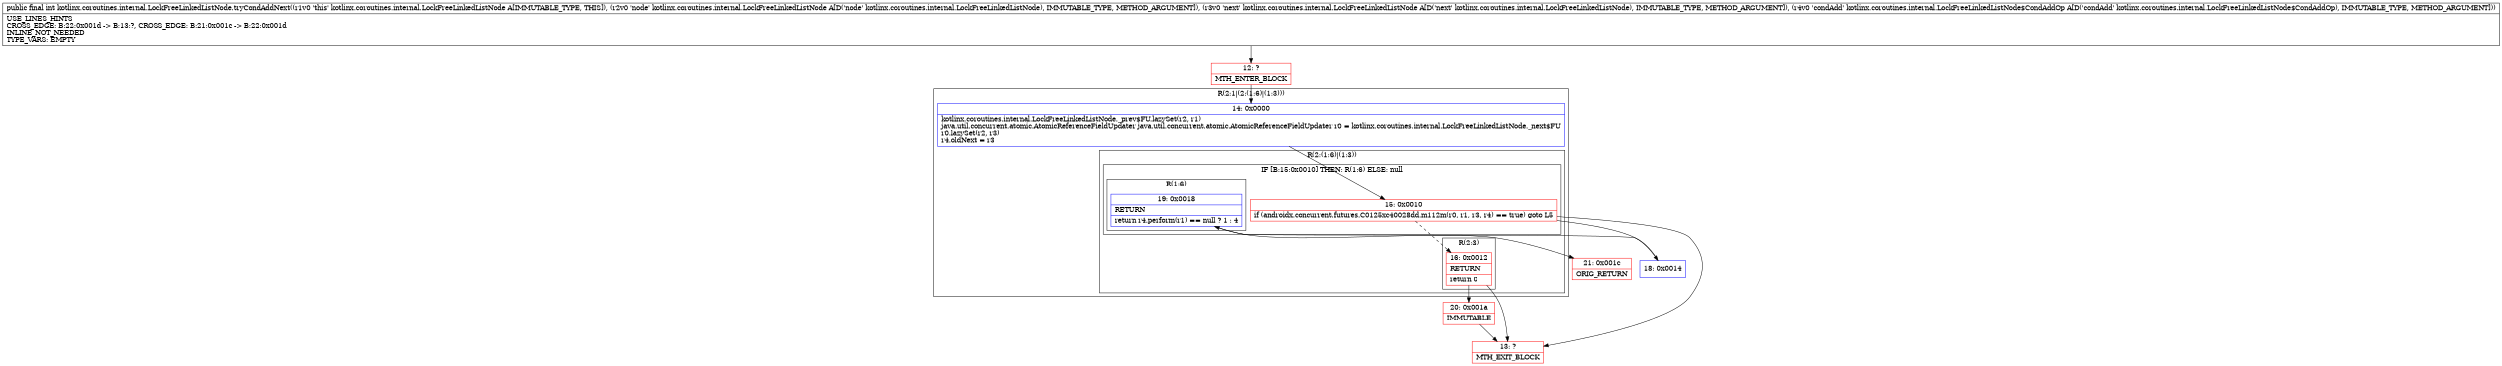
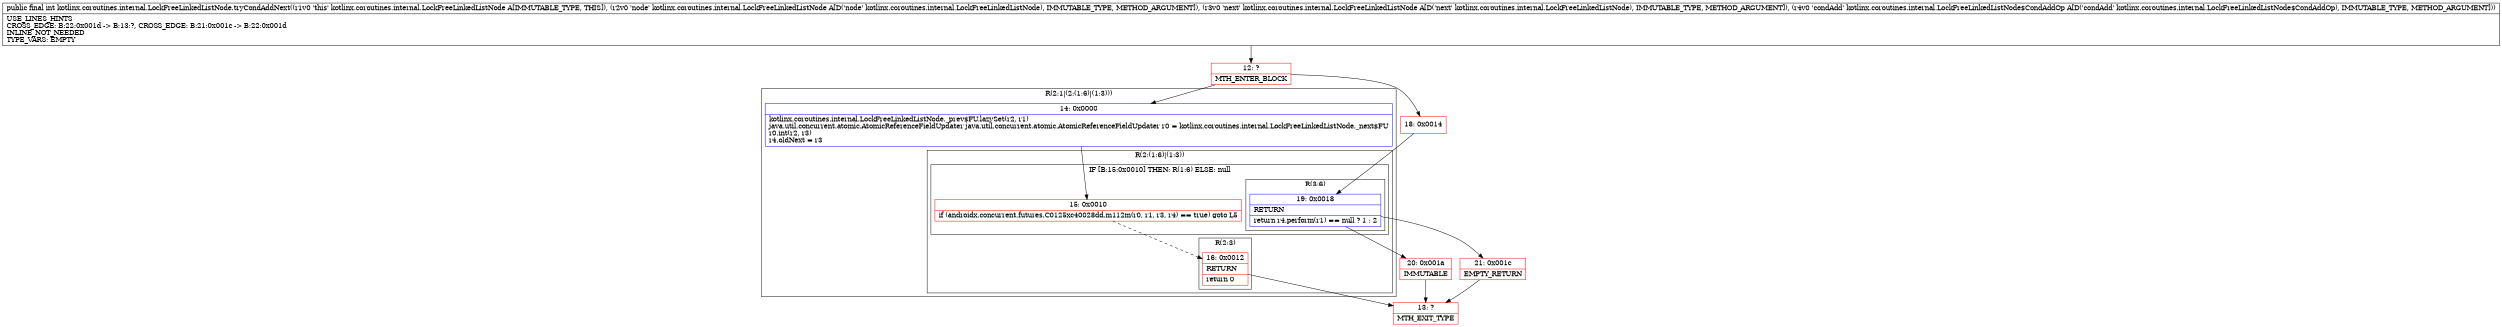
(970, 134) -> (790, 134)
(1176, 185) -> (1315, 185)
(1176, 221) -> (1315, 221)
(1610, 230) -> (1361, 79)
(1663, 269) -> (1423, 125)
(1602, 274) -> (1493, 274)
(1701, 275) -> (1465, 290)
(1469, 291) -> (1374, 241)
(1508, 357) -> (1426, 319)
